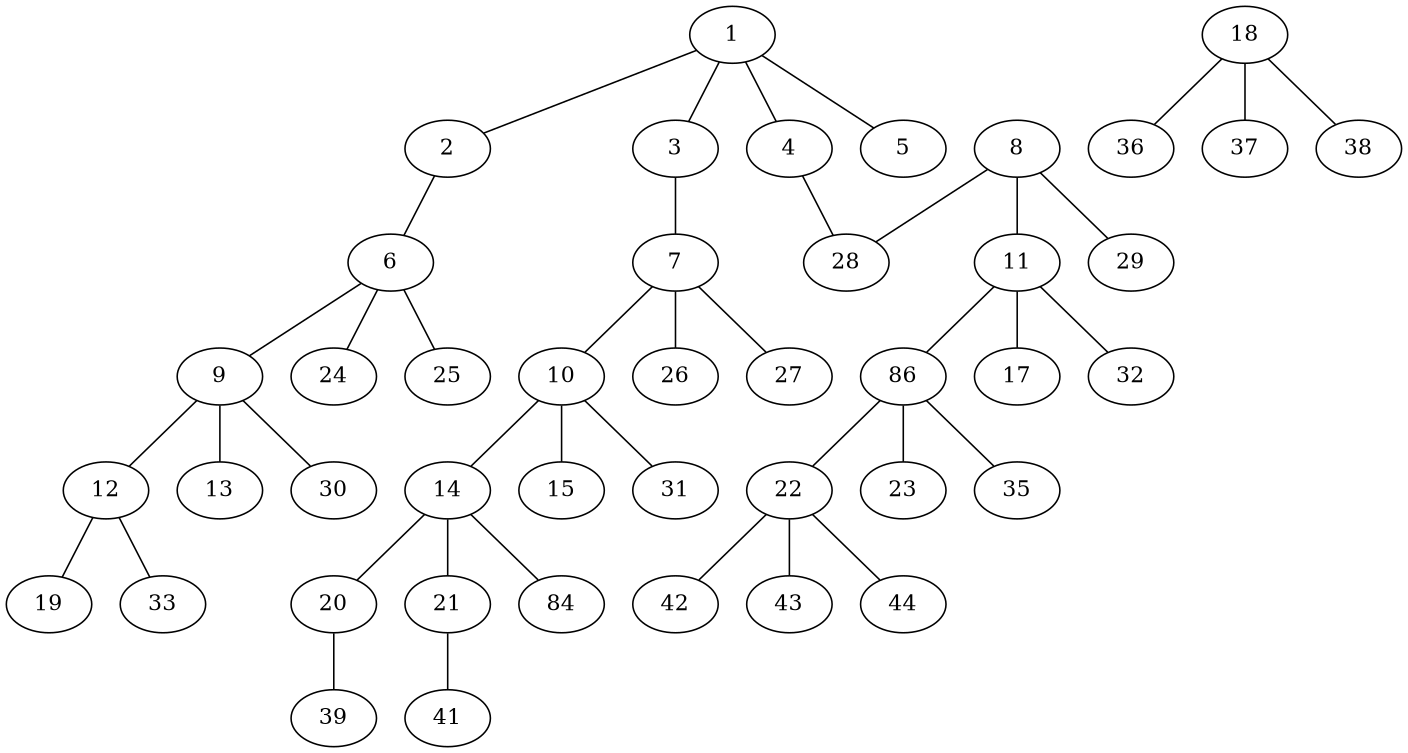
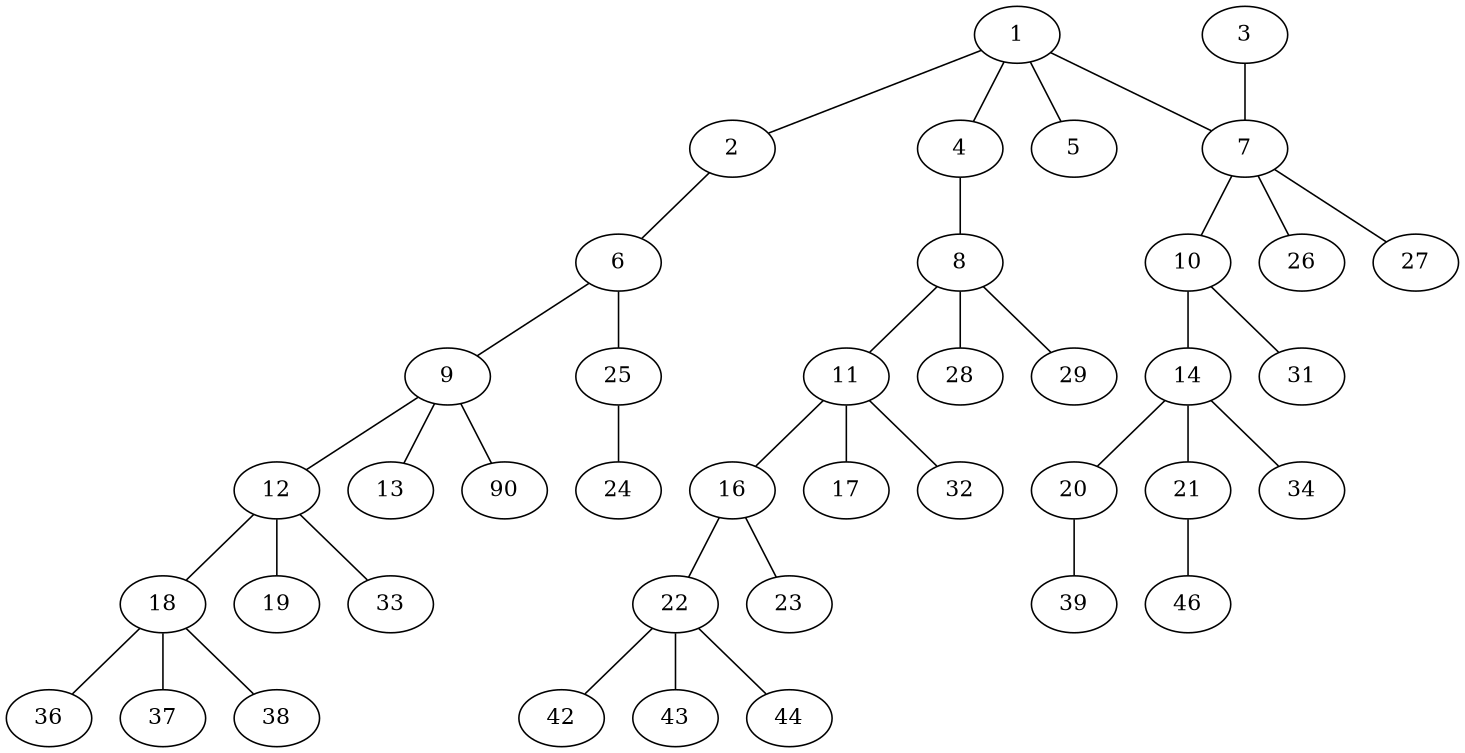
(704, 92) -> (1131, 92)
(818, 206) -> (960, 206)
(362, 320) -> (619, 434)
(903, 377) -> (732, 490)
(334, 490) -> (505, 490)
(562, 490) -> none
(1017, 490) -> none
none -> (220, 547)
(562, 604) -> (1302, 490)
(448, 718) -> (1188, 604)
